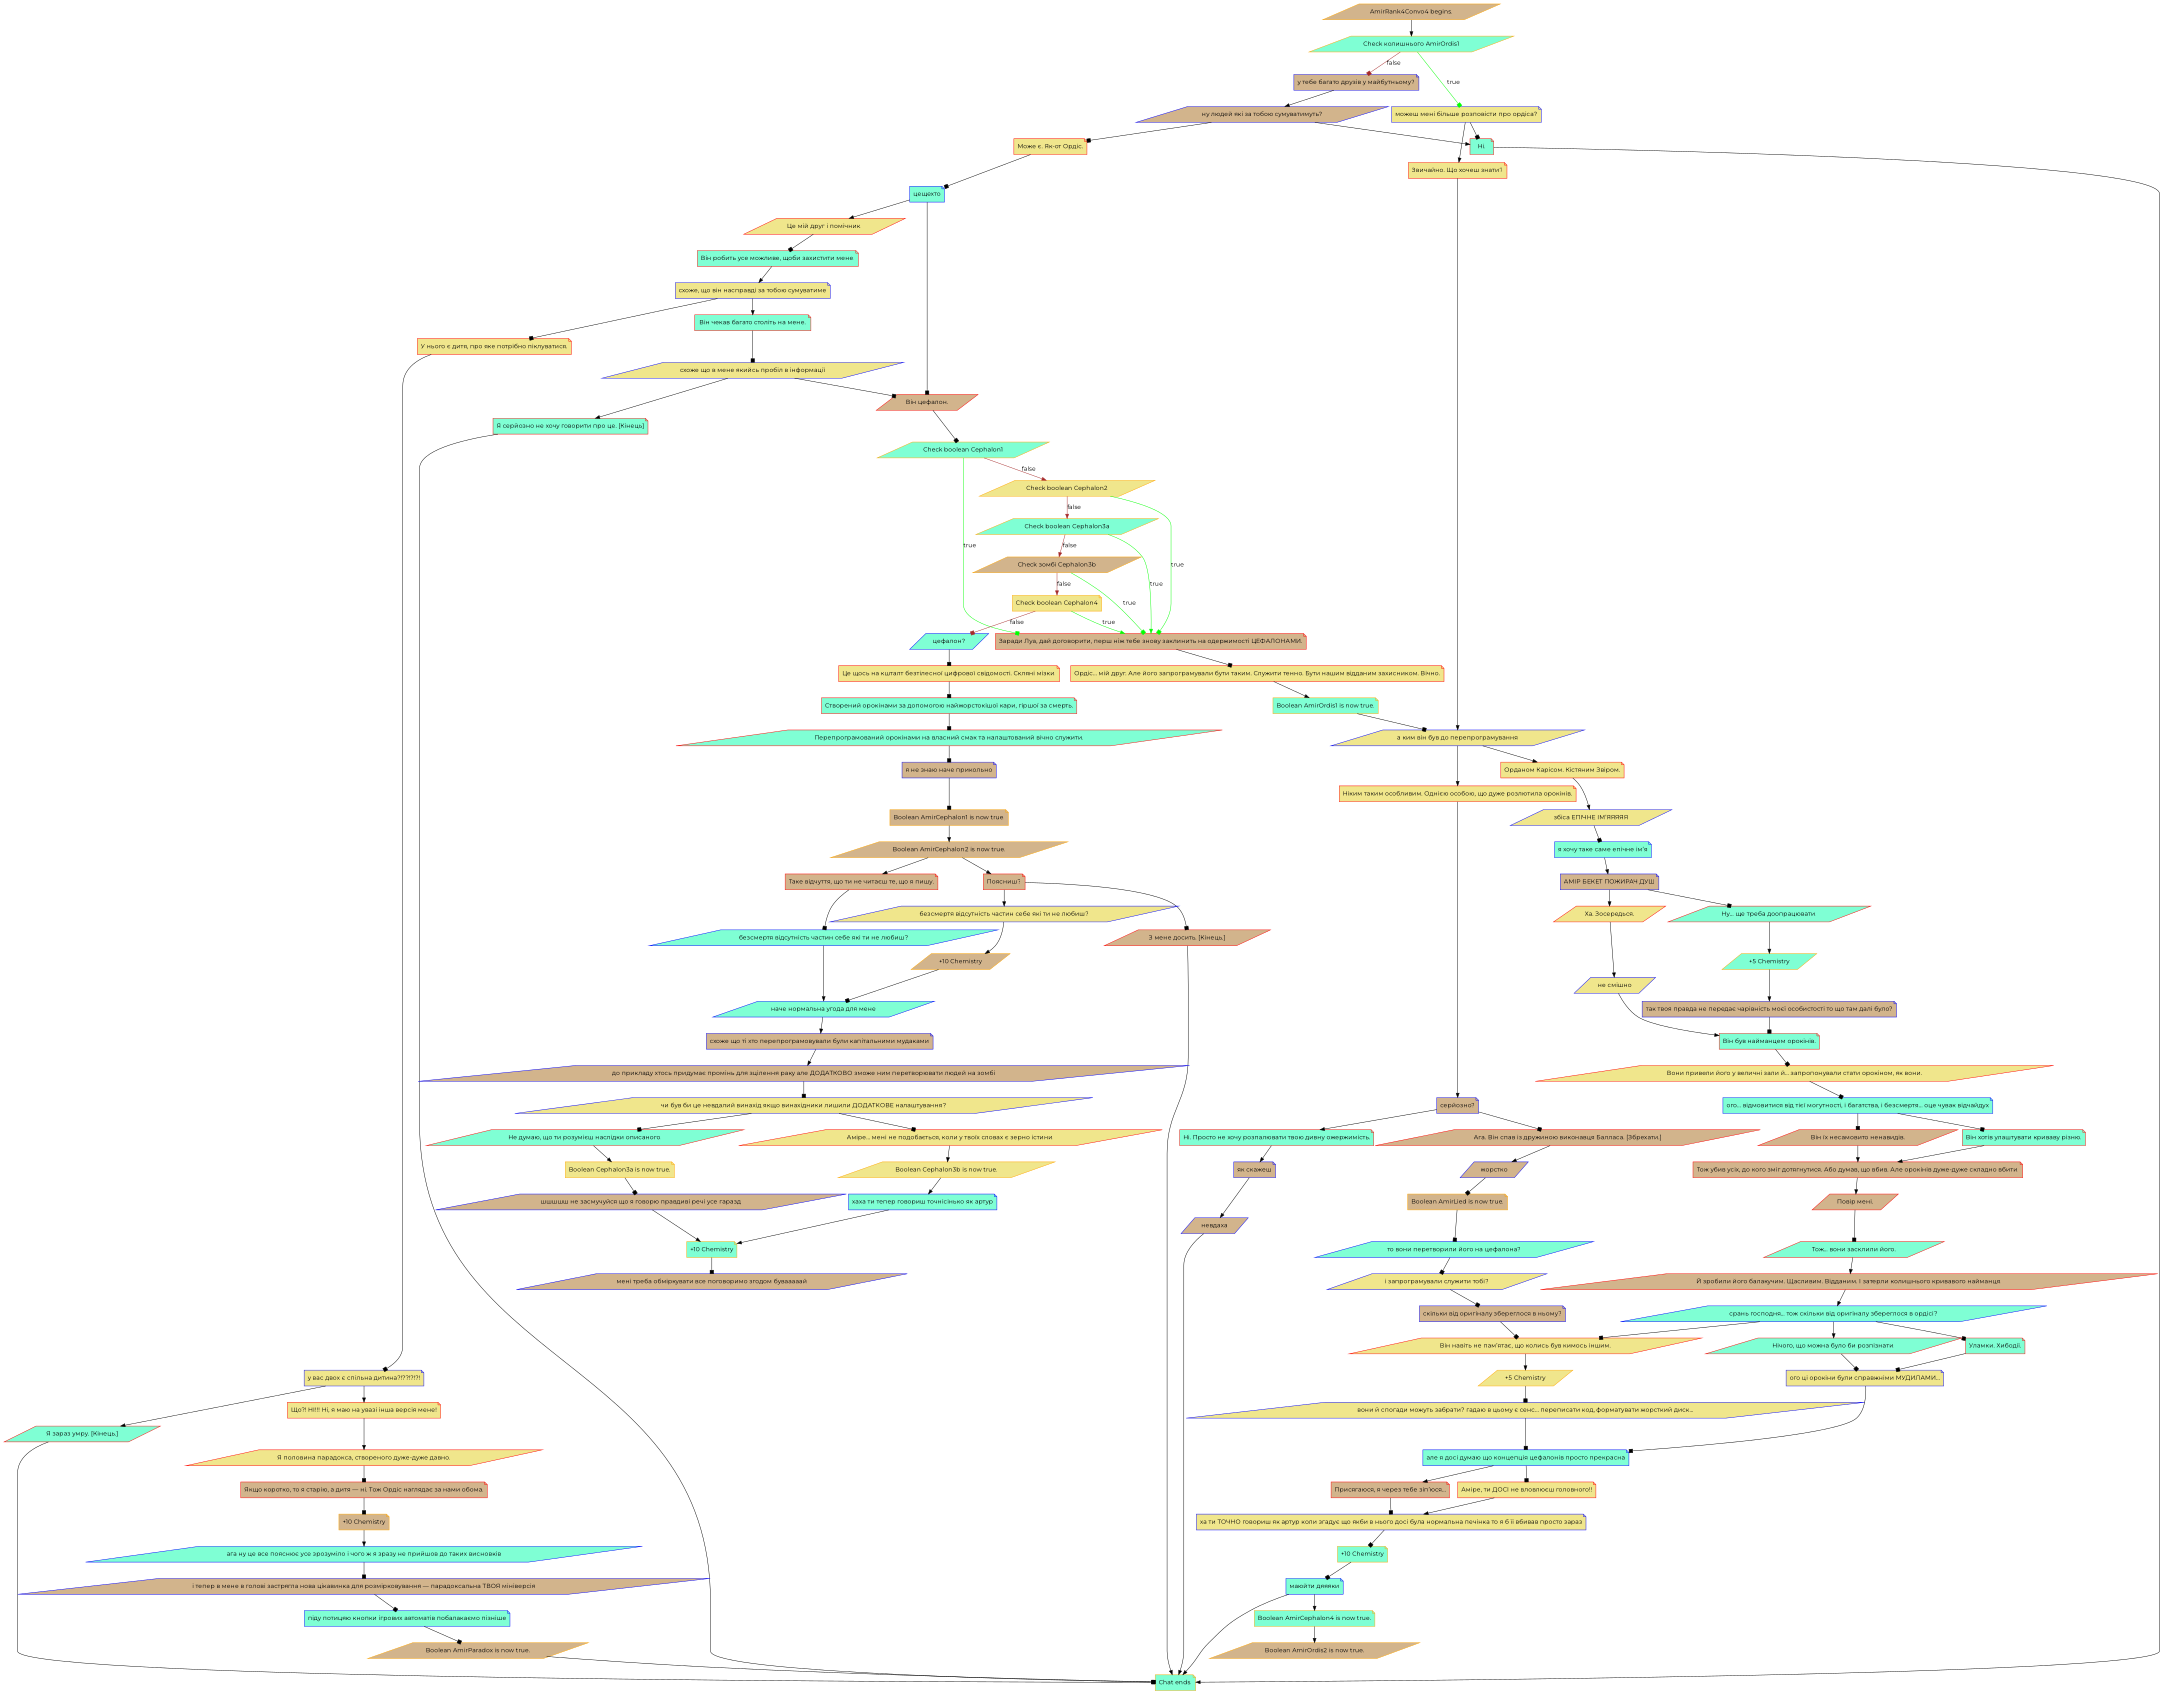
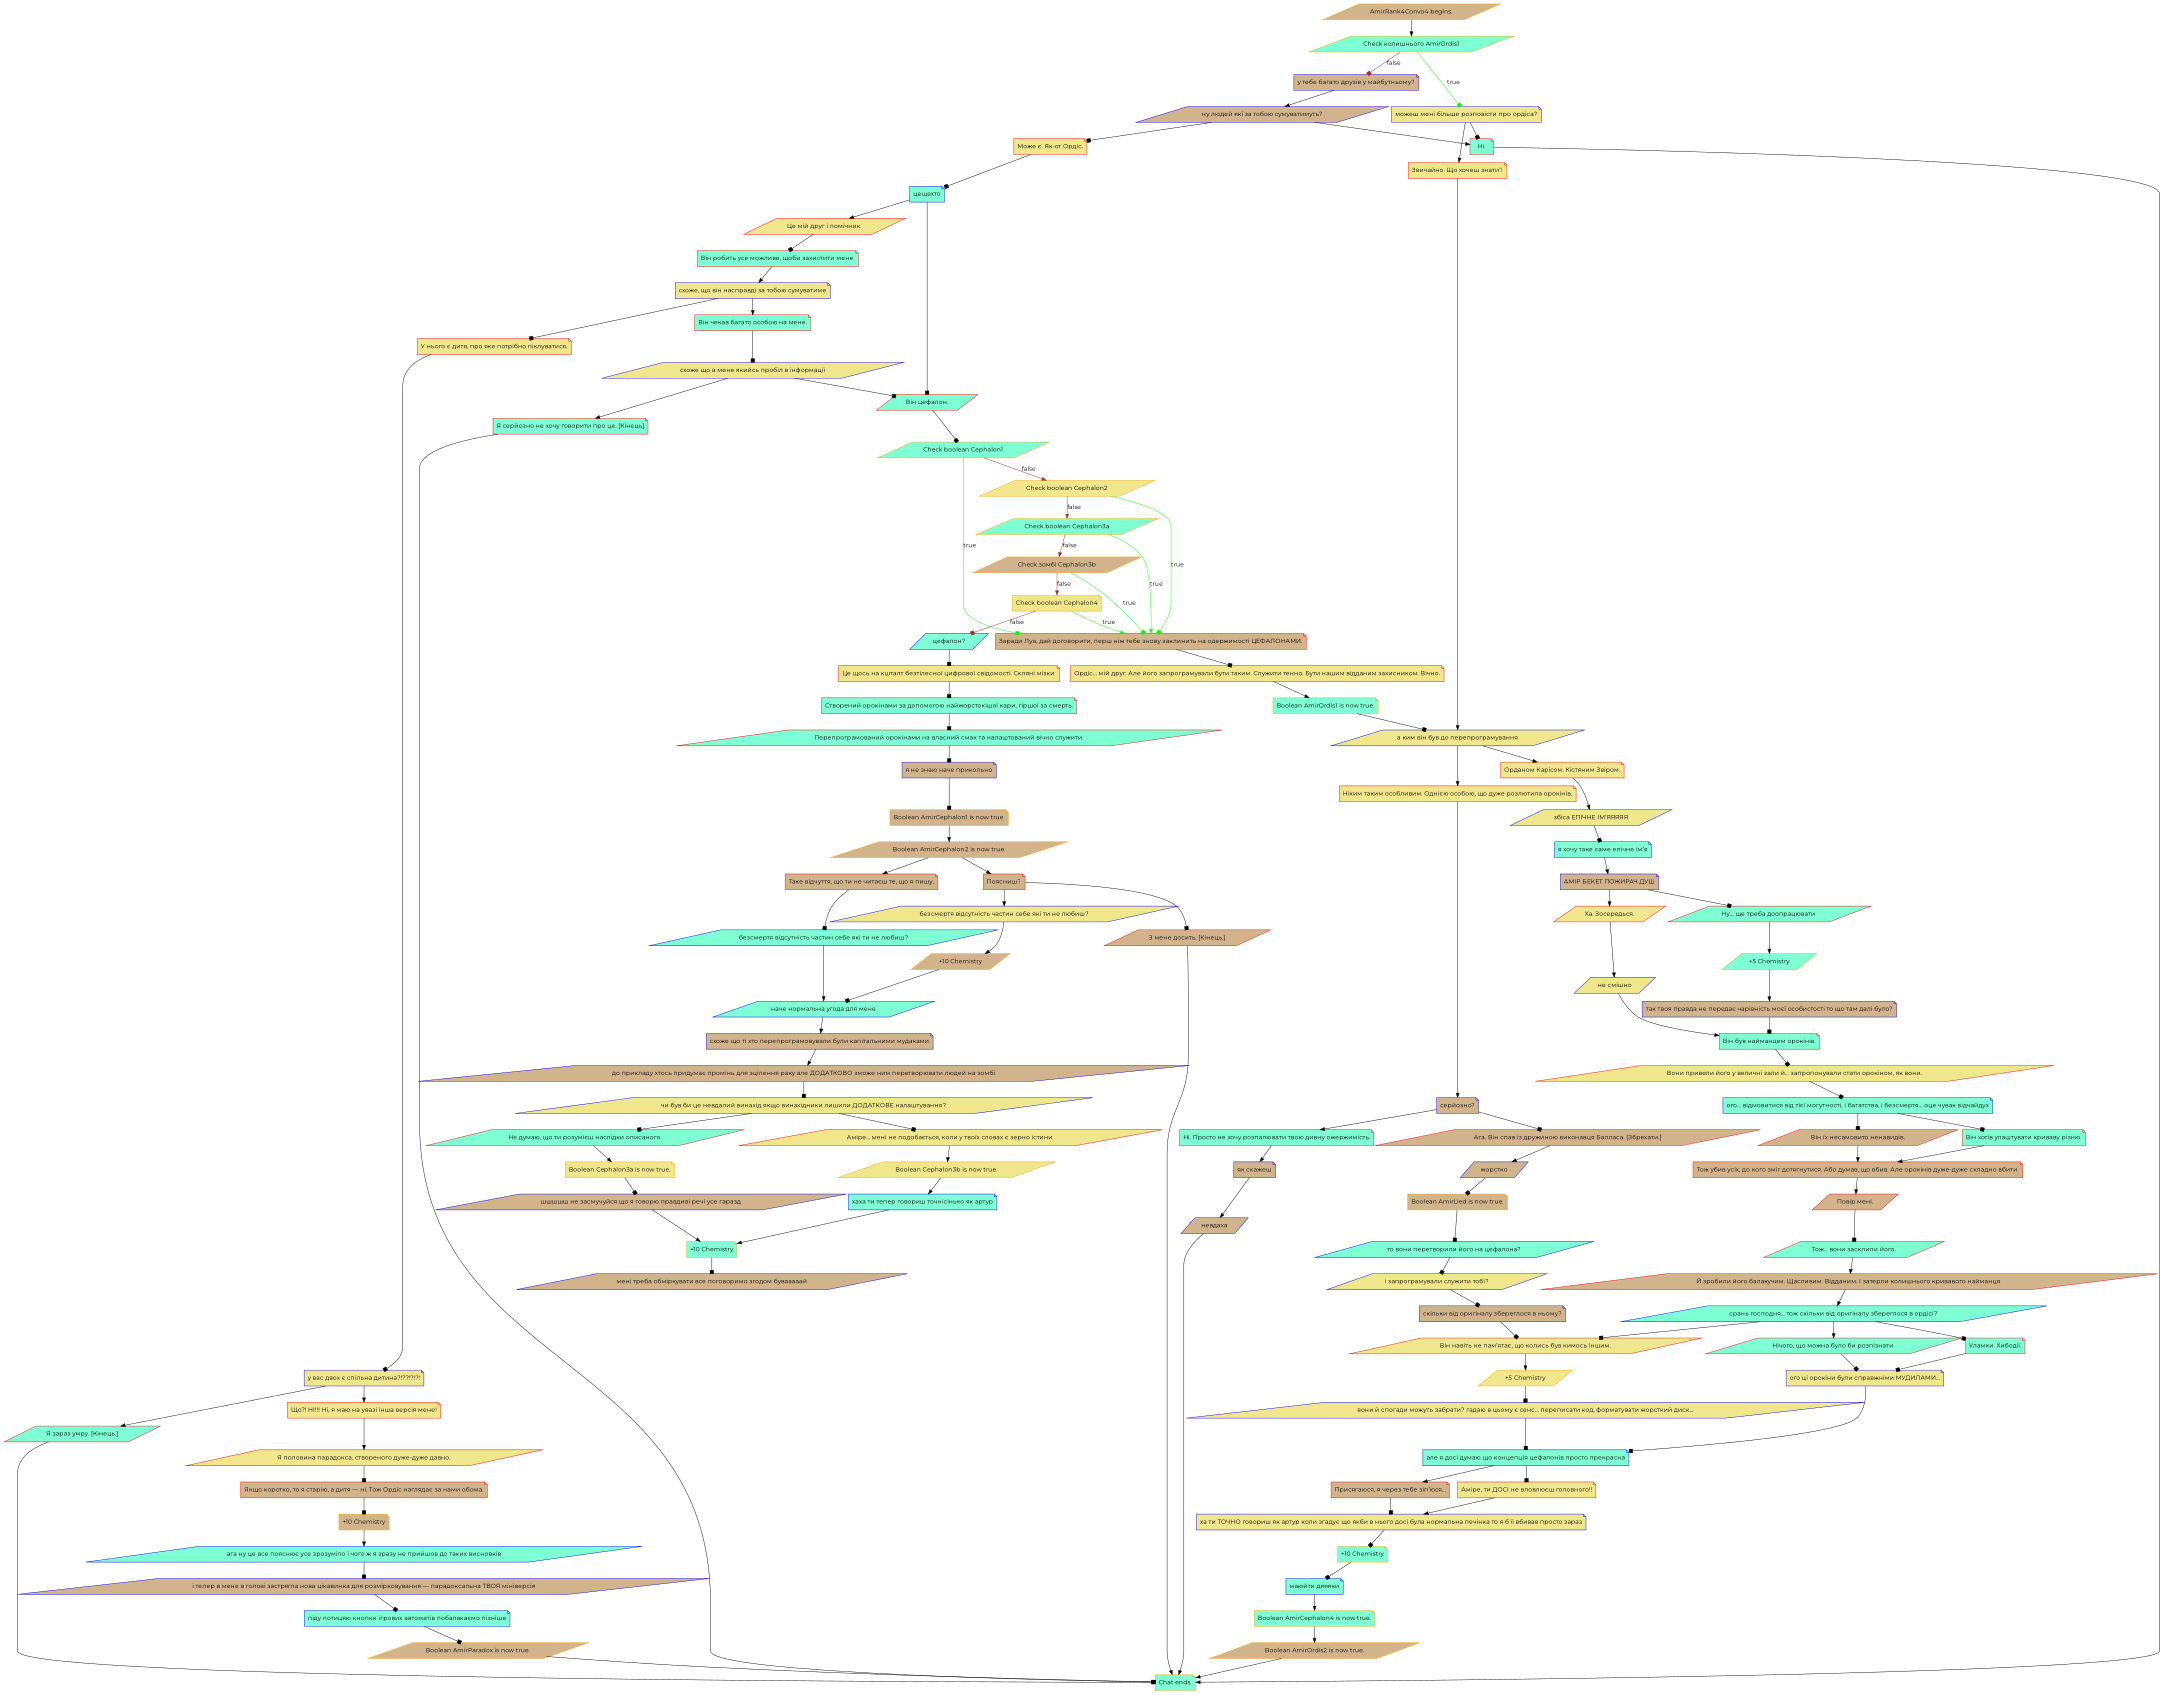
(753, 323) -> (753, 323)
(927, 402) -> (927, 402)
(1230, 1623) -> (1241, 1668)
